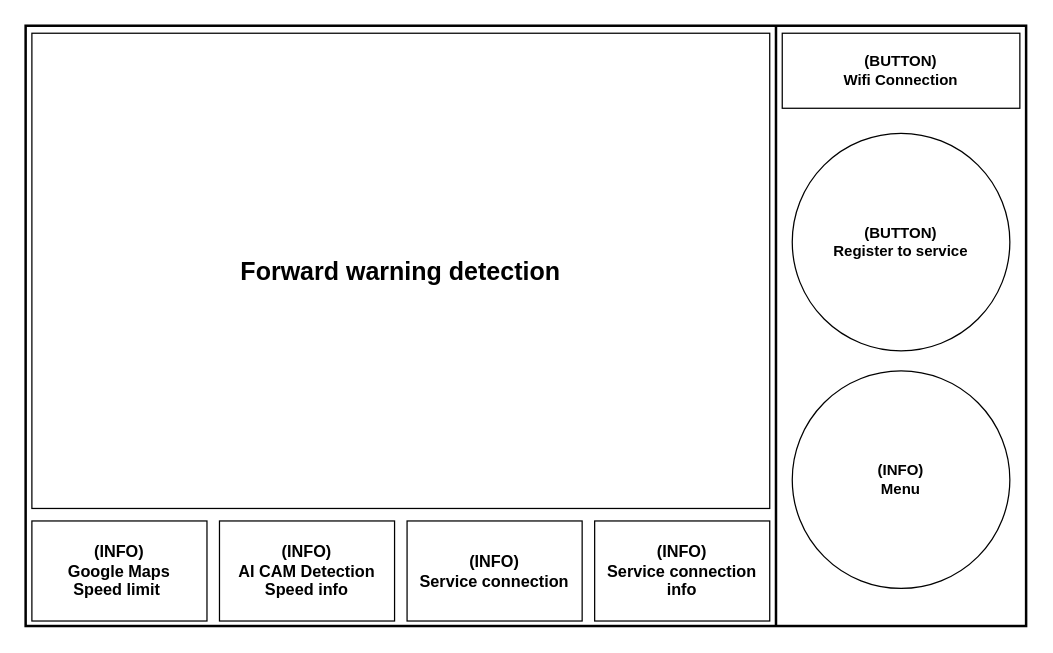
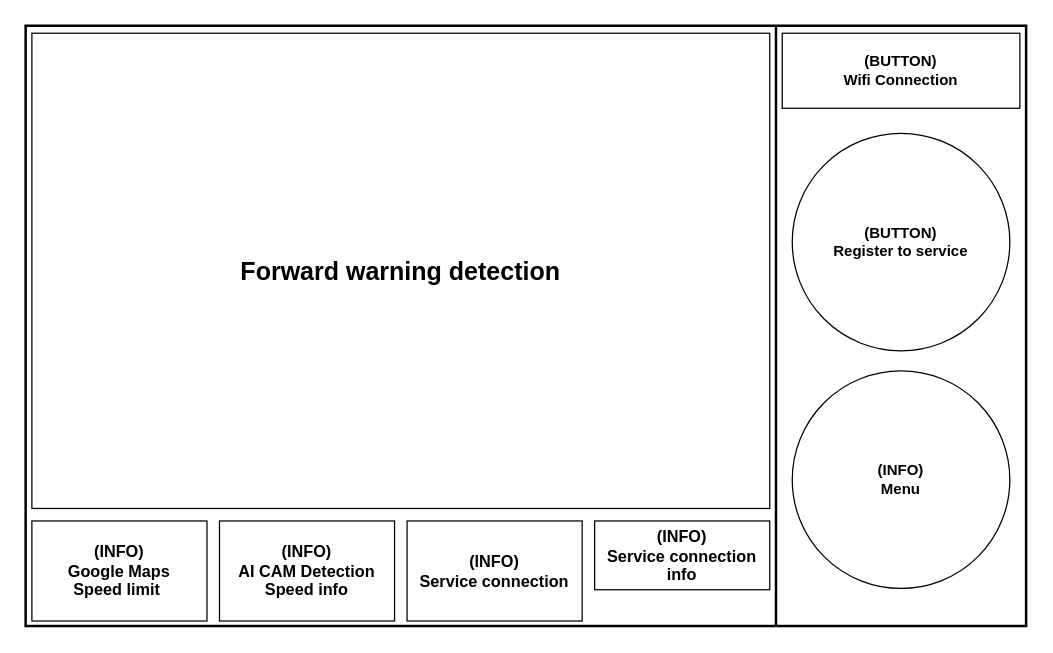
(682, 571) -> (682, 555)
